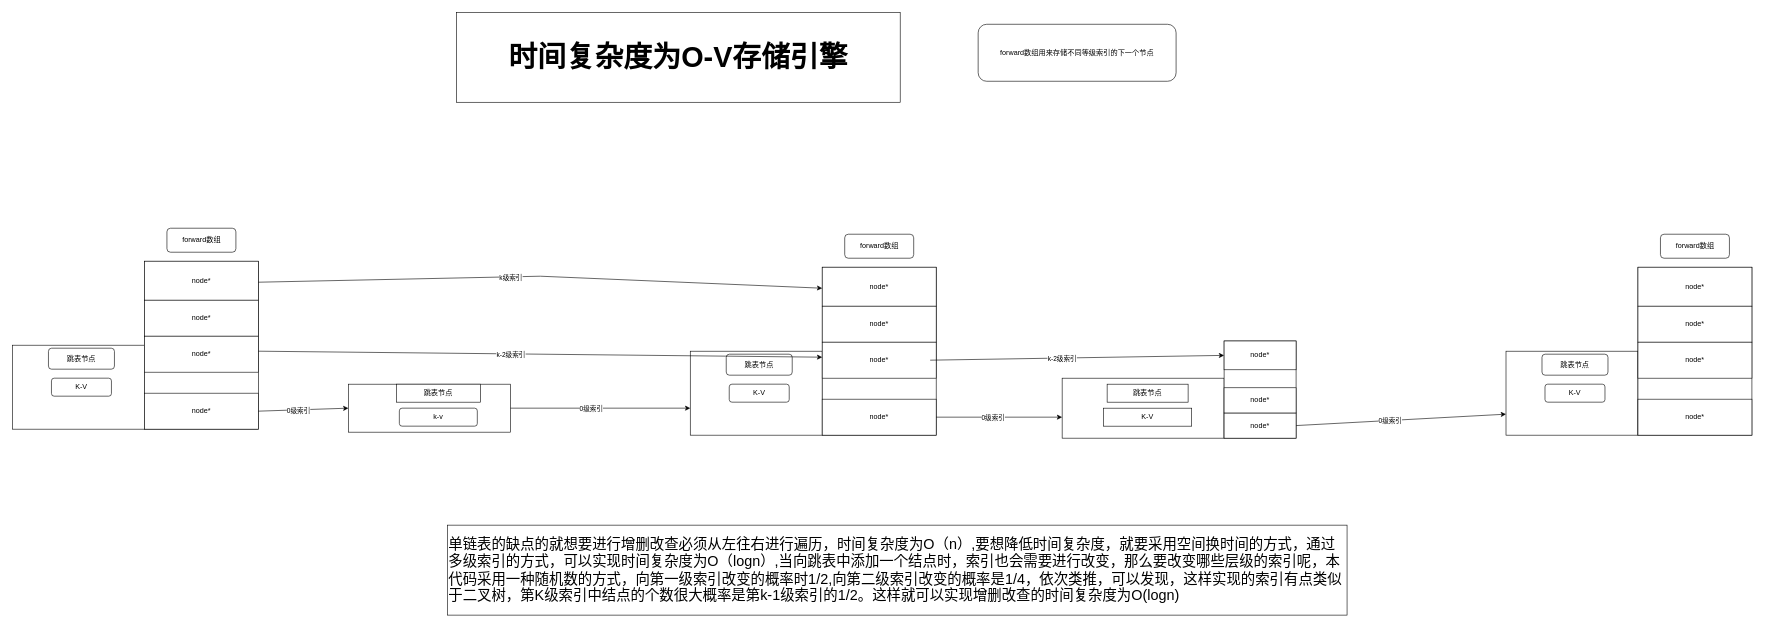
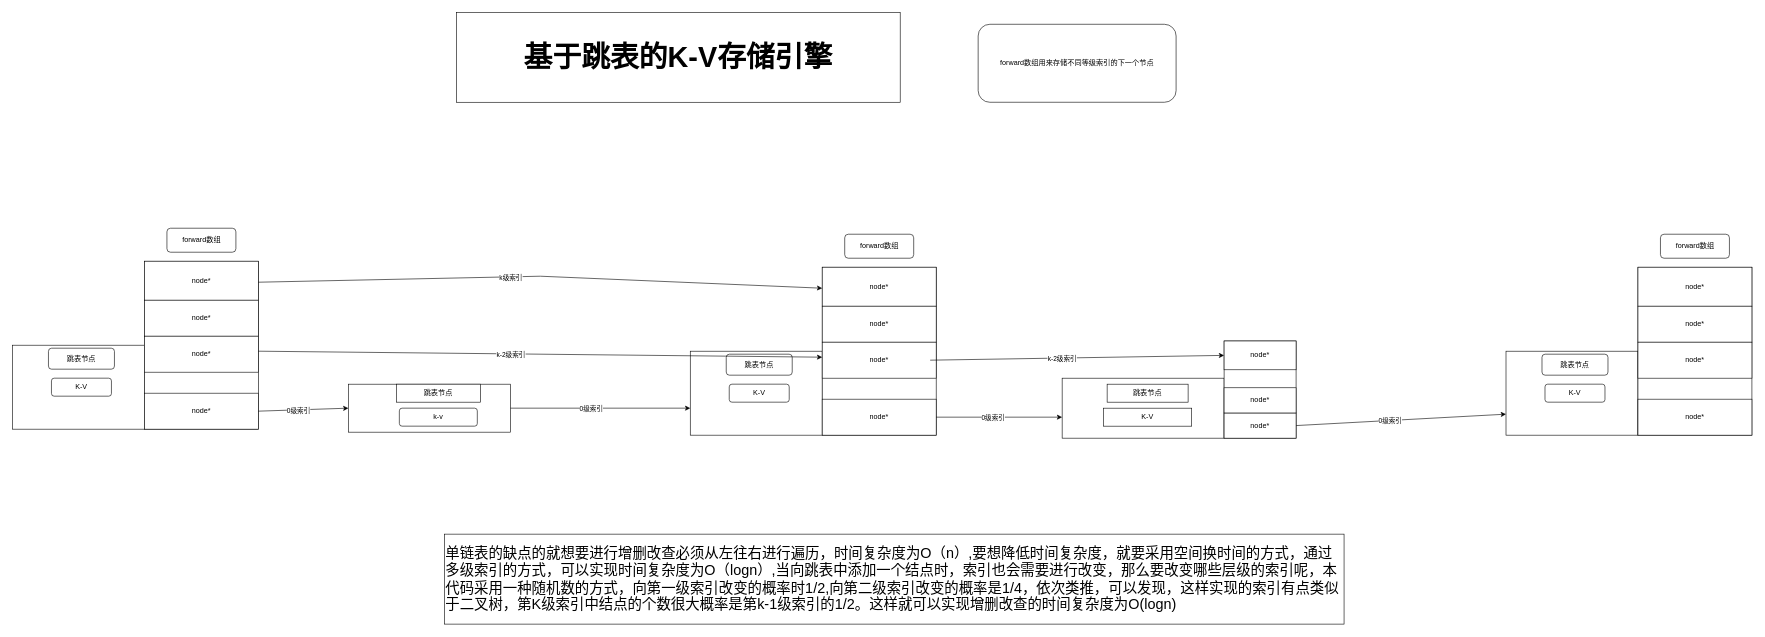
(1077, 53) -> (1077, 63)
(678, 57) -> (678, 57)
(897, 570) -> (894, 579)
